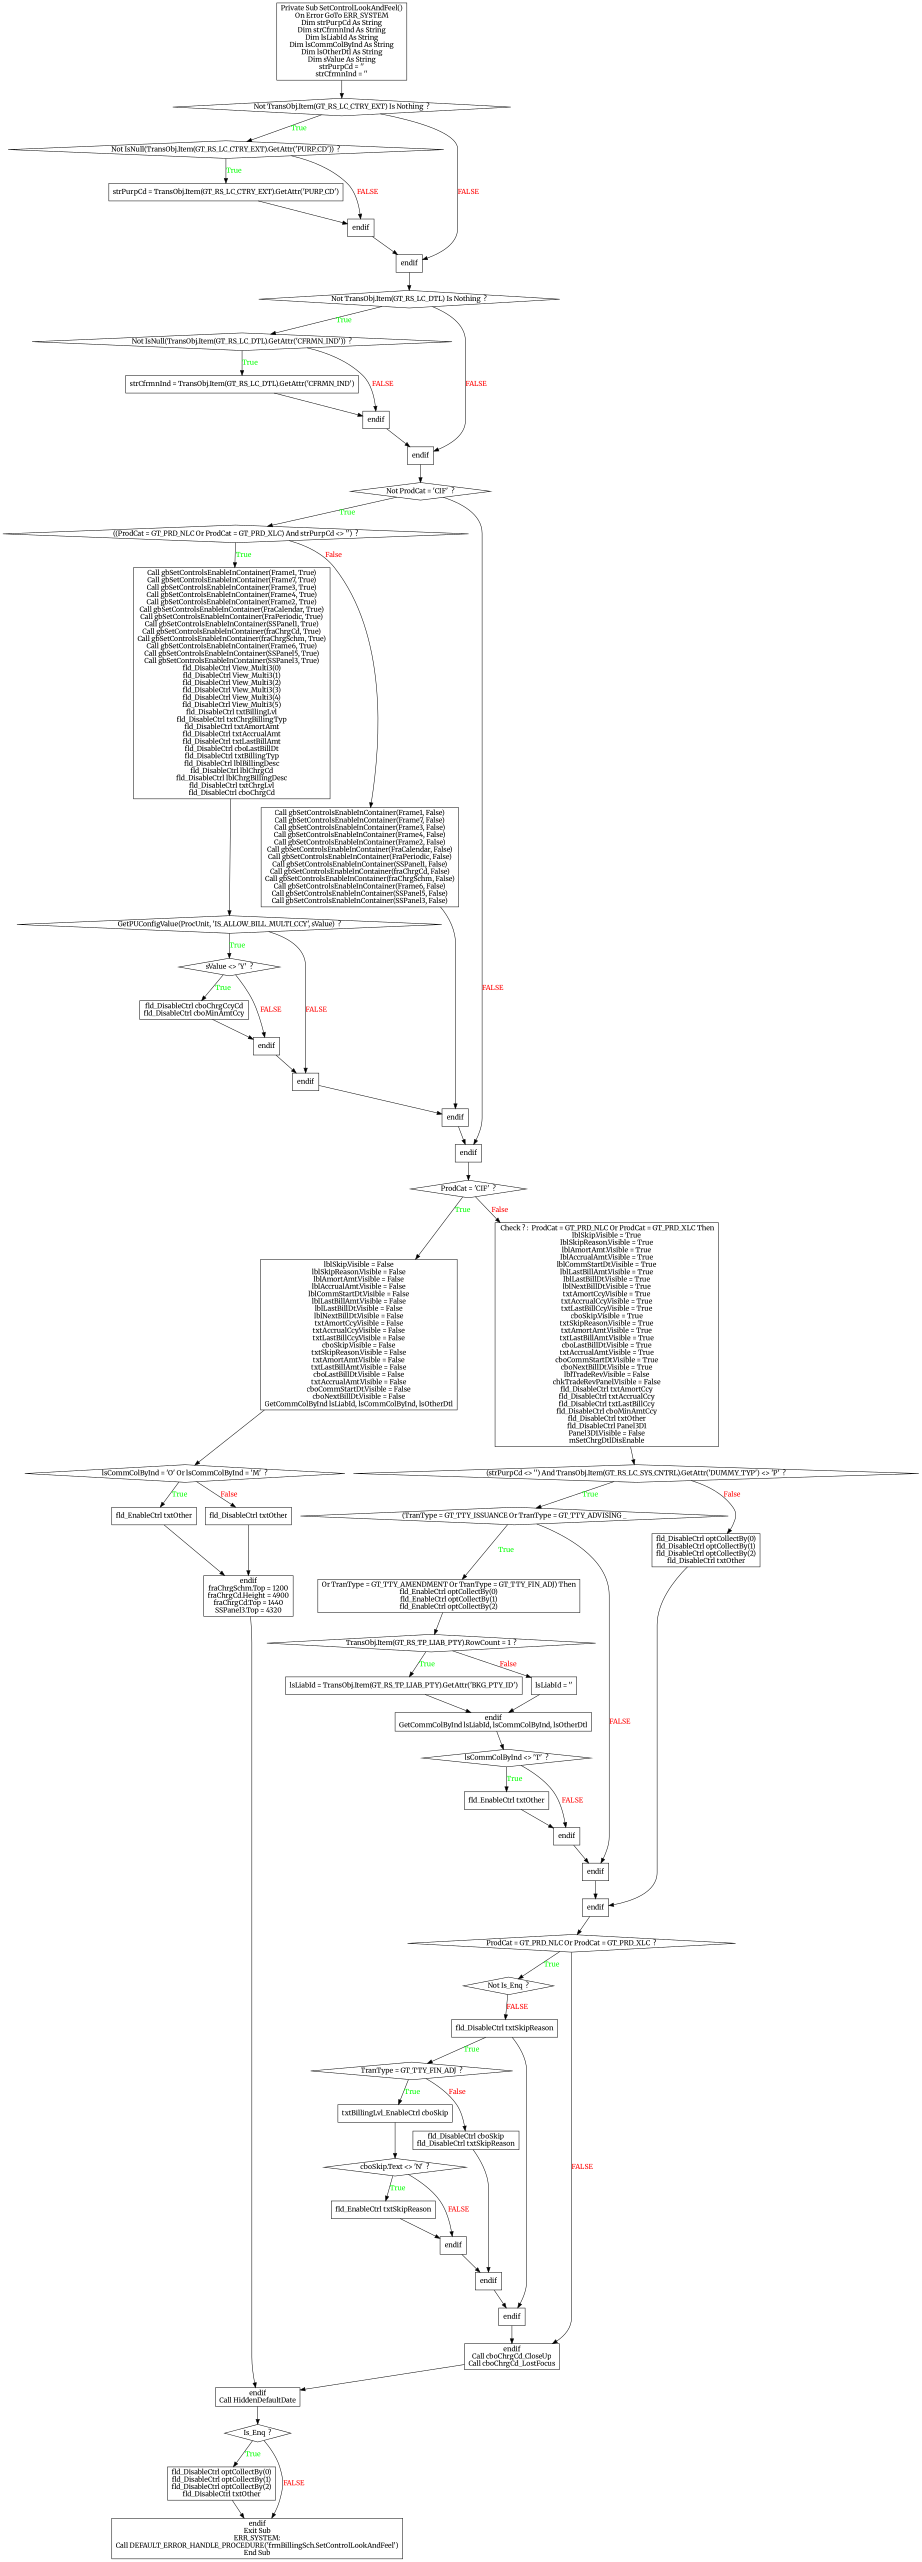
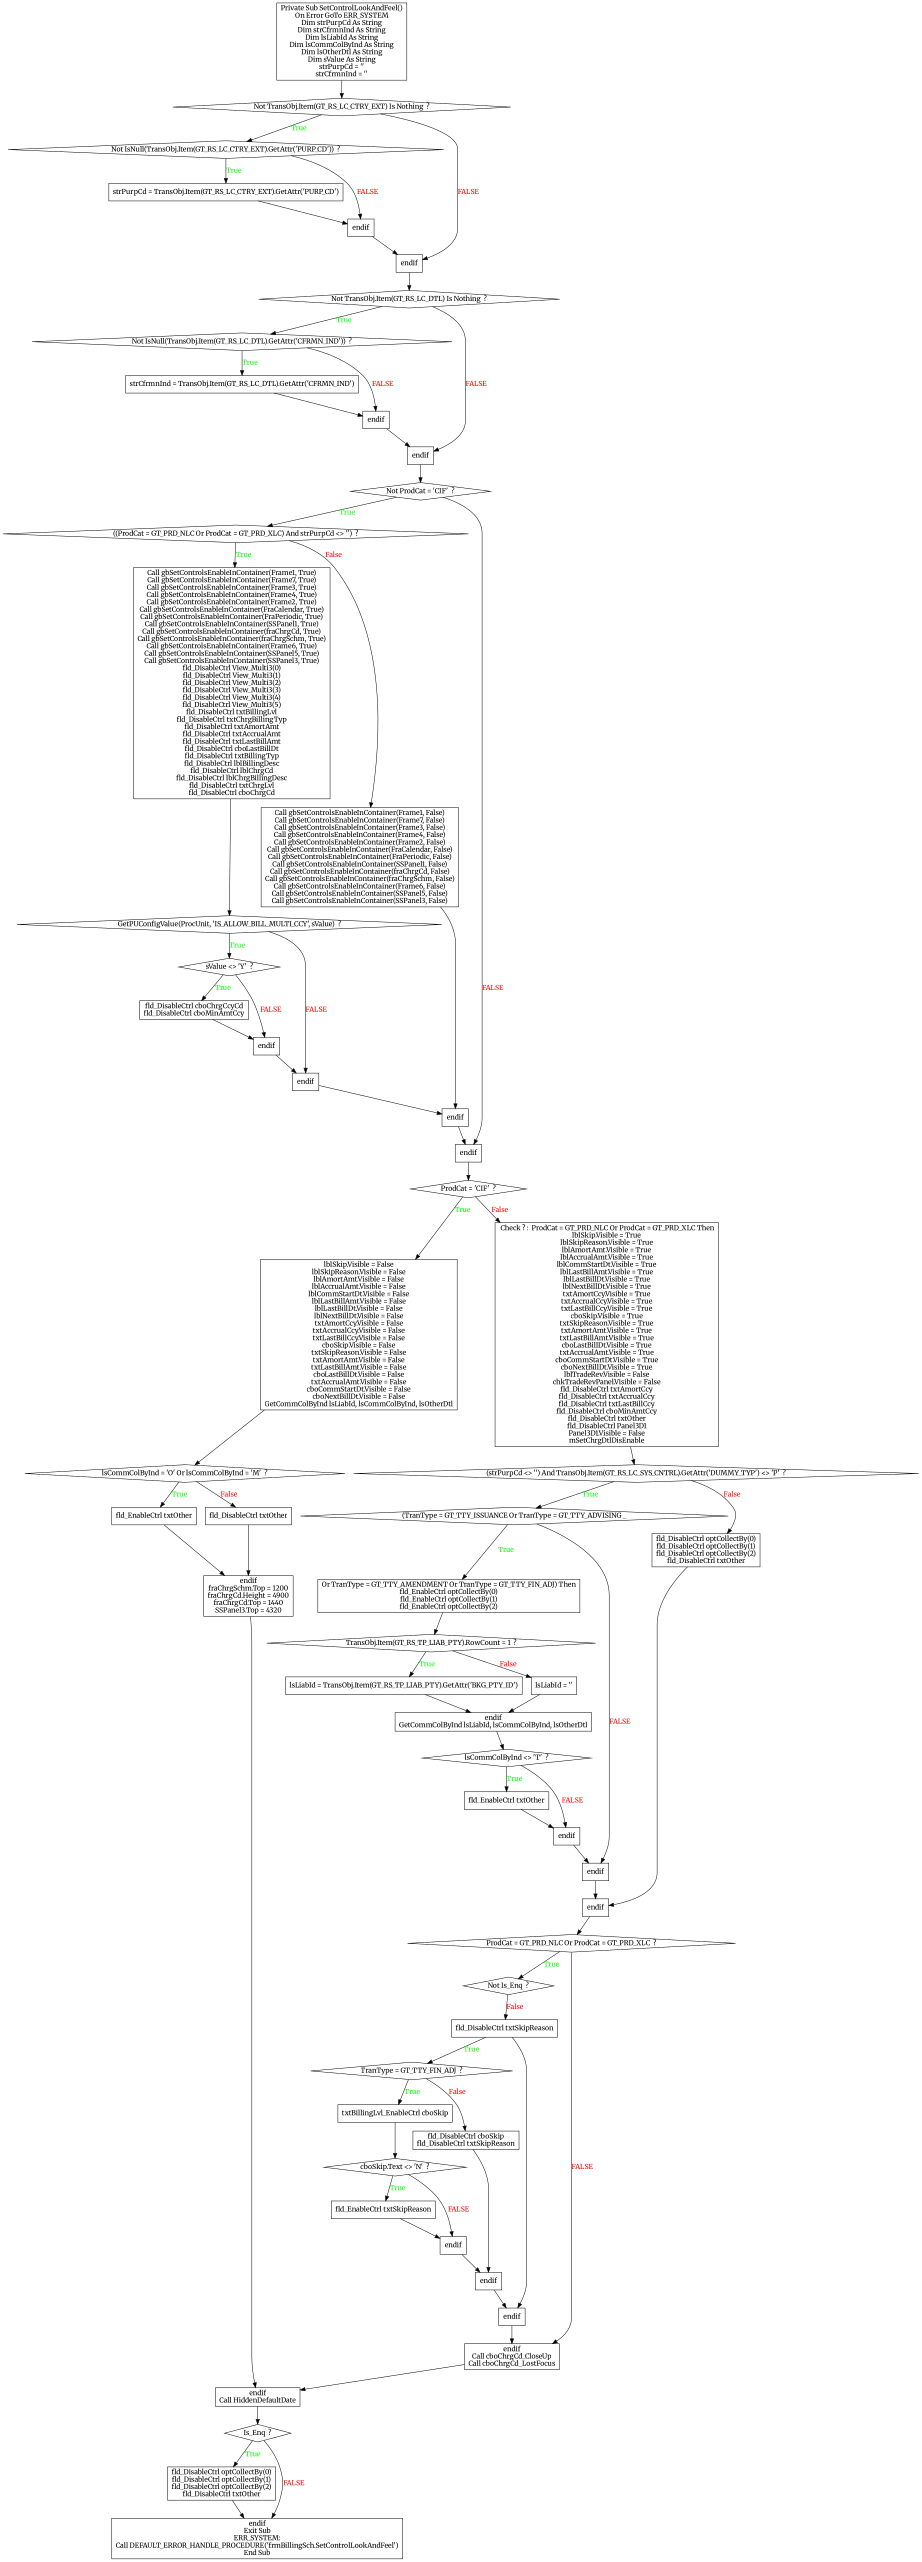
(517, 2007) -> (515, 2007)
